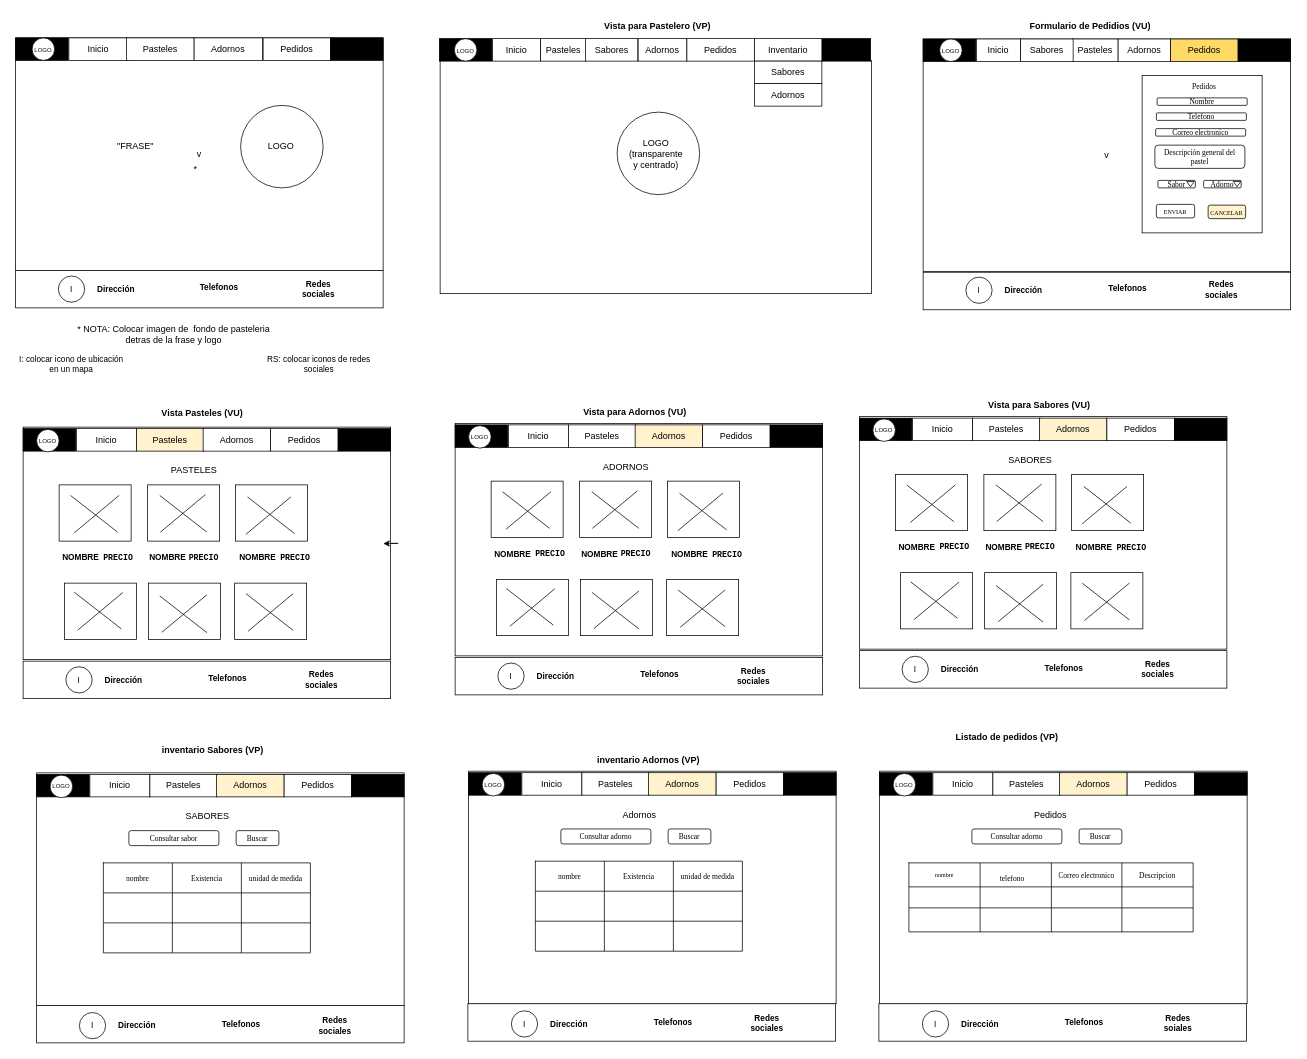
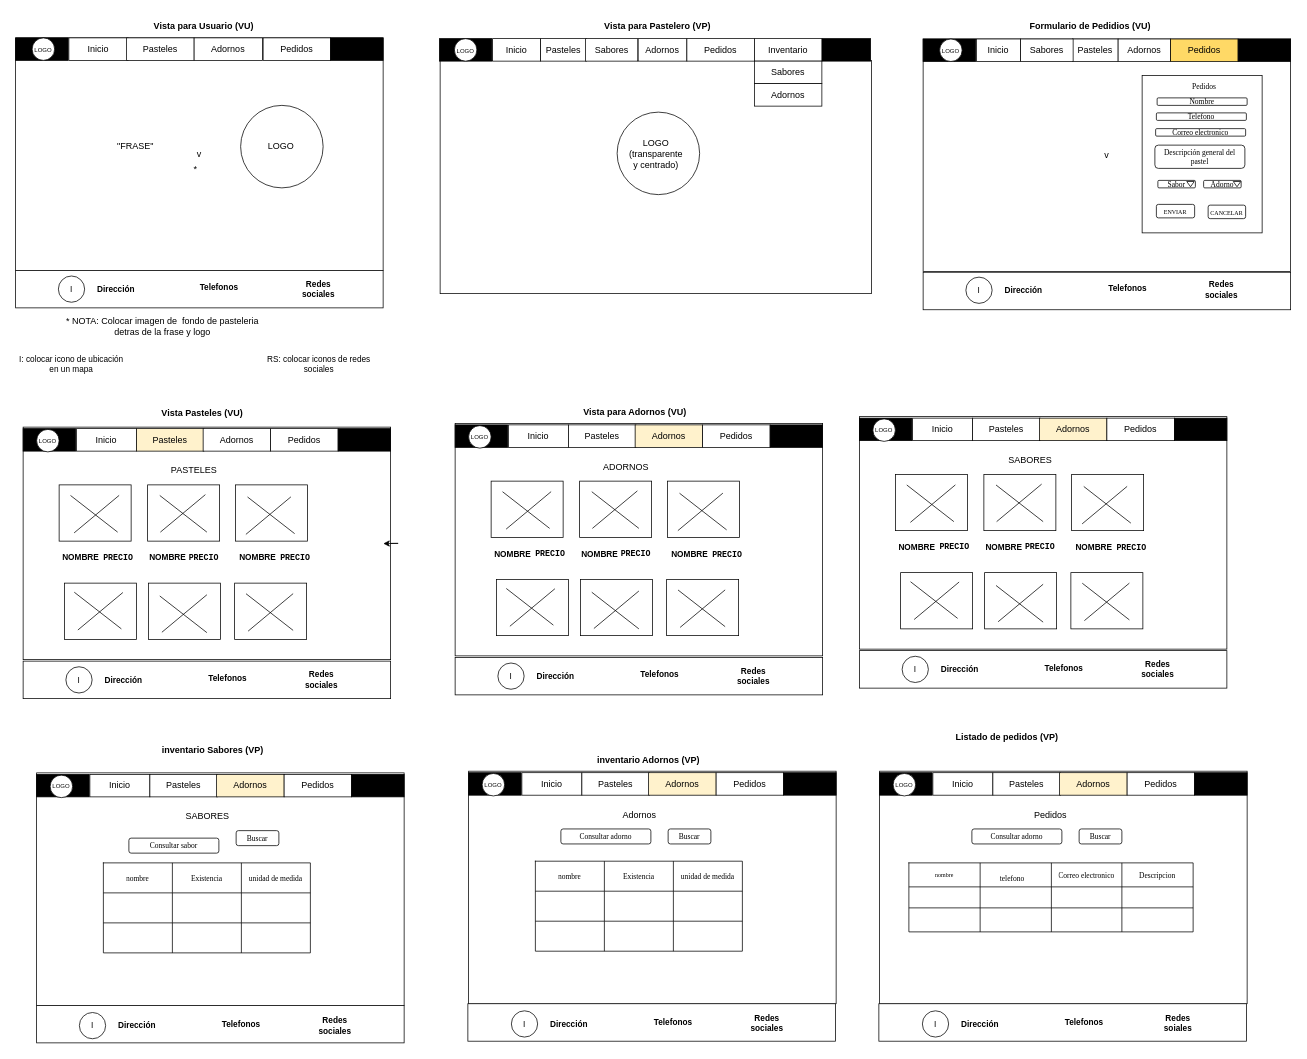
none -> (204, 27)
(1227, 212) -> (1227, 212)
(174, 334) -> (162, 327)
(1039, 405) -> none
(174, 838) -> (174, 846)
